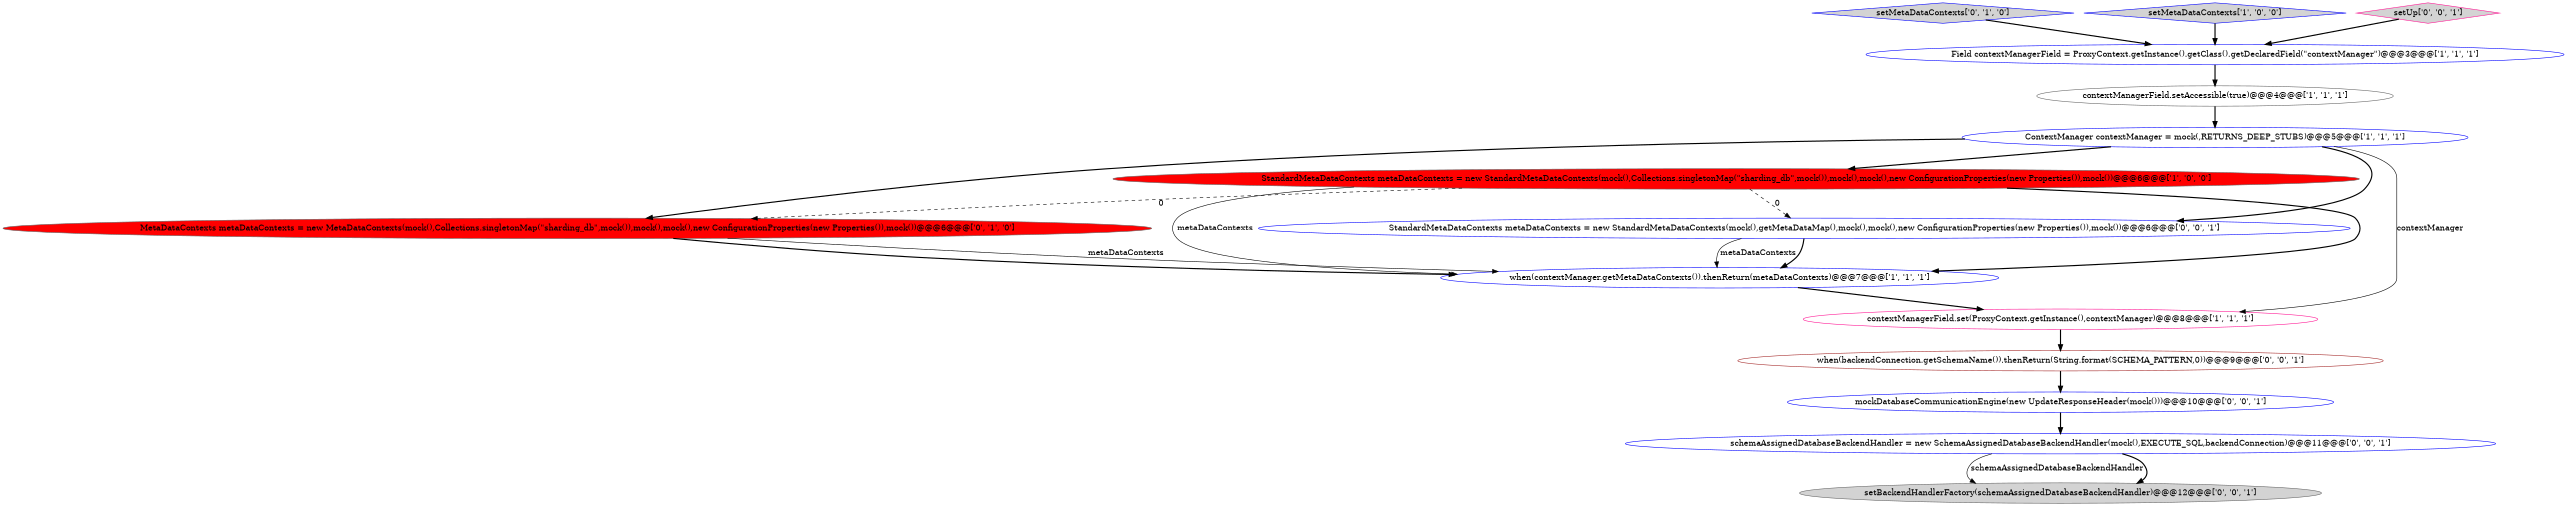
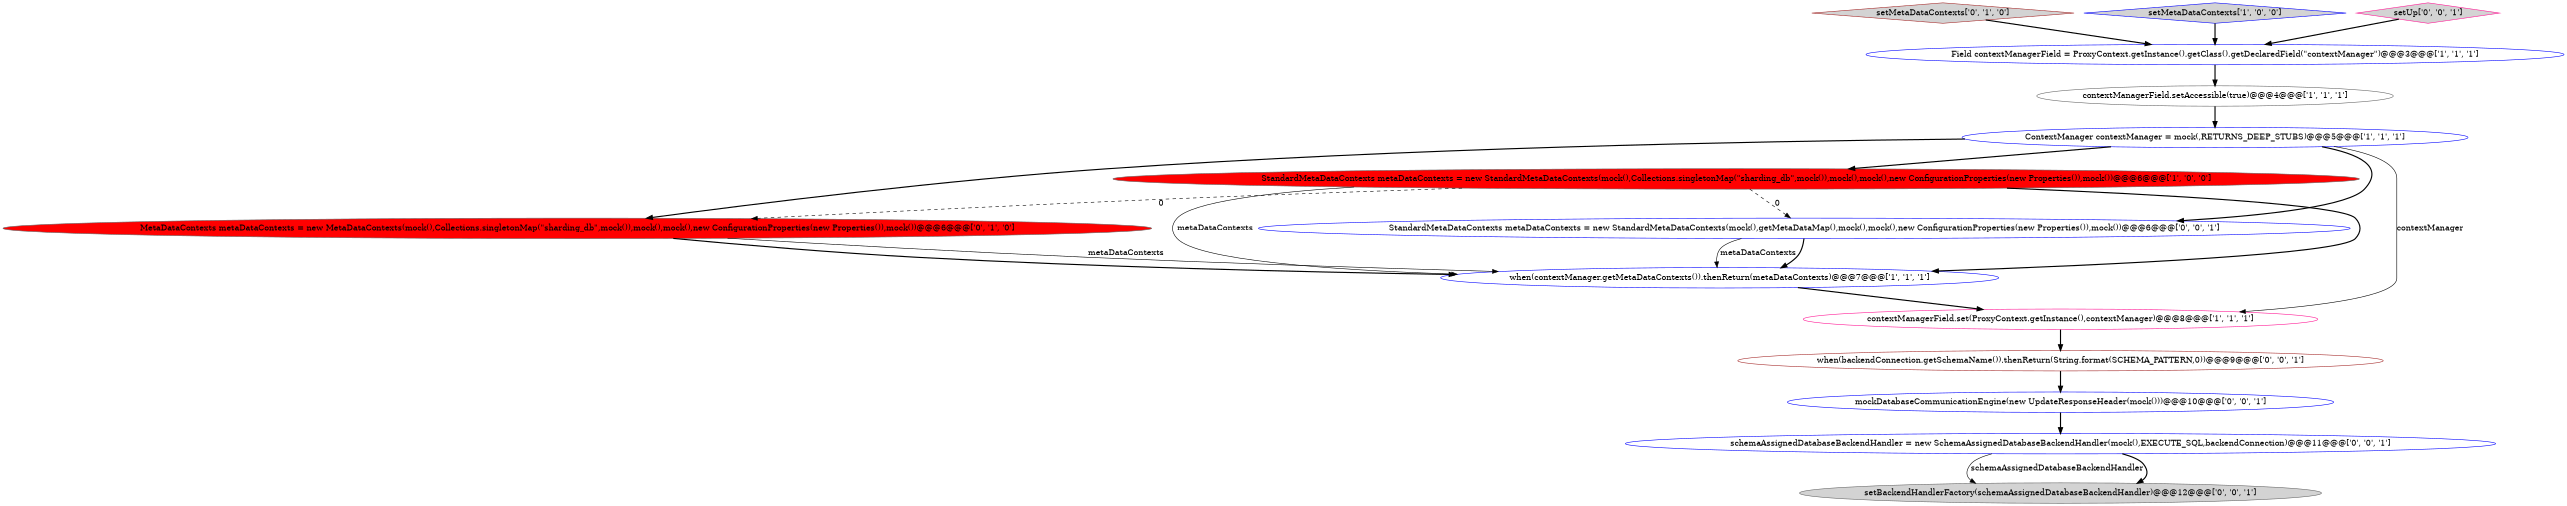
(1943, 13) -> (1943, 13)
